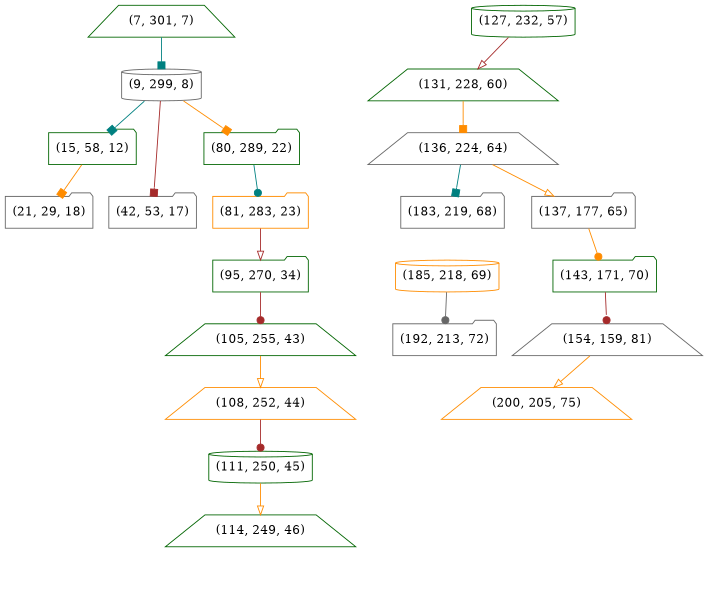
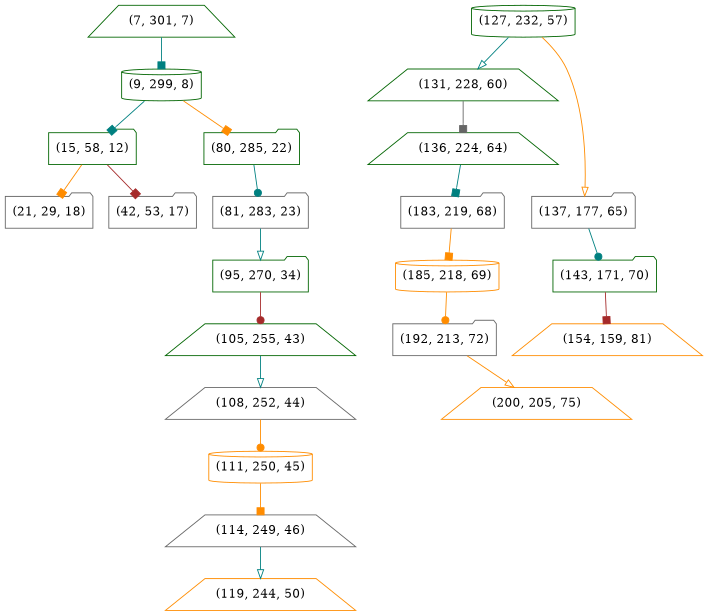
(496, 50) -> (496, 50)
(161, 85) -> (161, 85)
(463, 112) -> (463, 112)
(157, 144) -> (120, 177)
(252, 149) -> (252, 149)
(463, 149) -> (463, 149)
(519, 178) -> (579, 107)
(261, 212) -> (261, 212)
(261, 240) -> (261, 240)
none -> (450, 240)
(593, 241) -> (593, 241)
(446, 304) -> (446, 304)
(606, 304) -> (606, 304)
(607, 340) -> (607, 340)
(261, 367) -> (261, 367)
(575, 369) -> (487, 369)
(261, 403) -> (261, 403)
(261, 432) -> (261, 432)
(261, 467) -> (261, 467)
(261, 495) -> (261, 495)
(261, 531) -> (261, 531)
none -> (261, 595)
